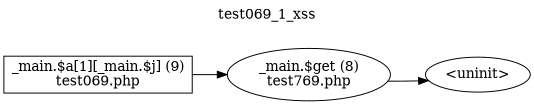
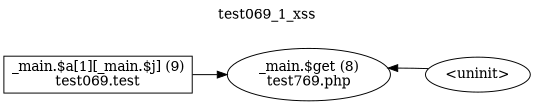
(98, 75) -> (98, 75)
(403, 81) -> (413, 68)
